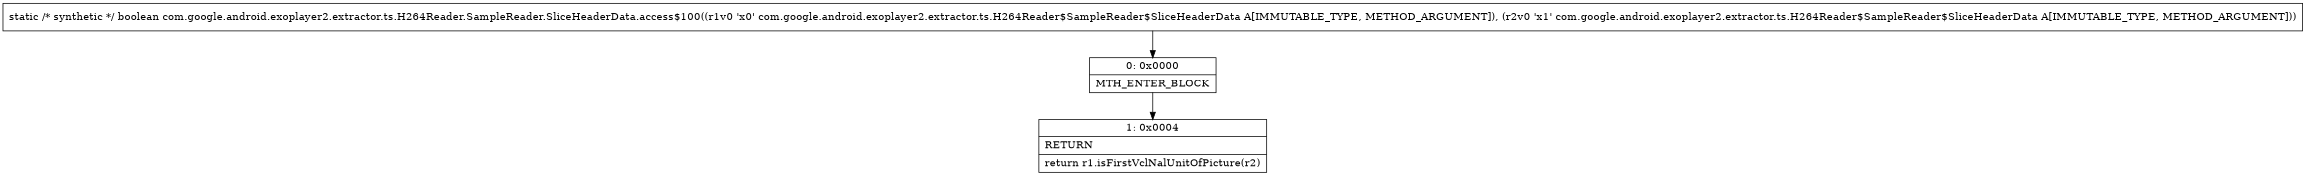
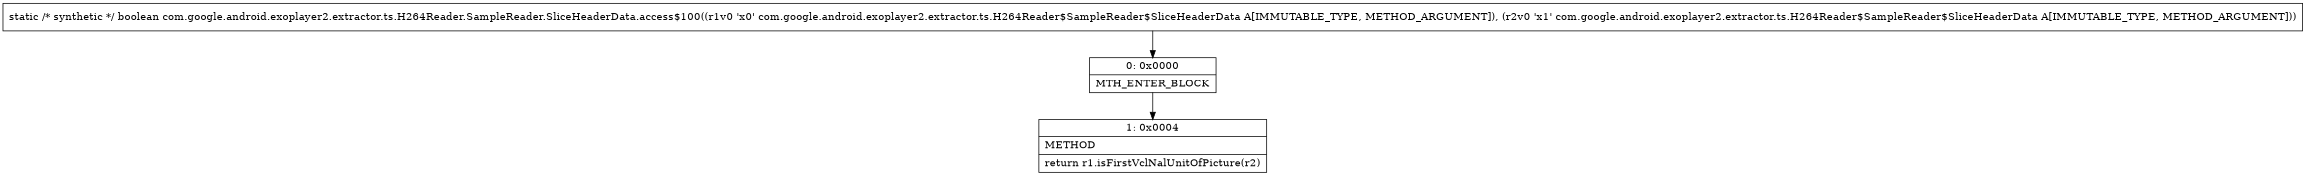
(1069, 145) -> (1071, 145)
